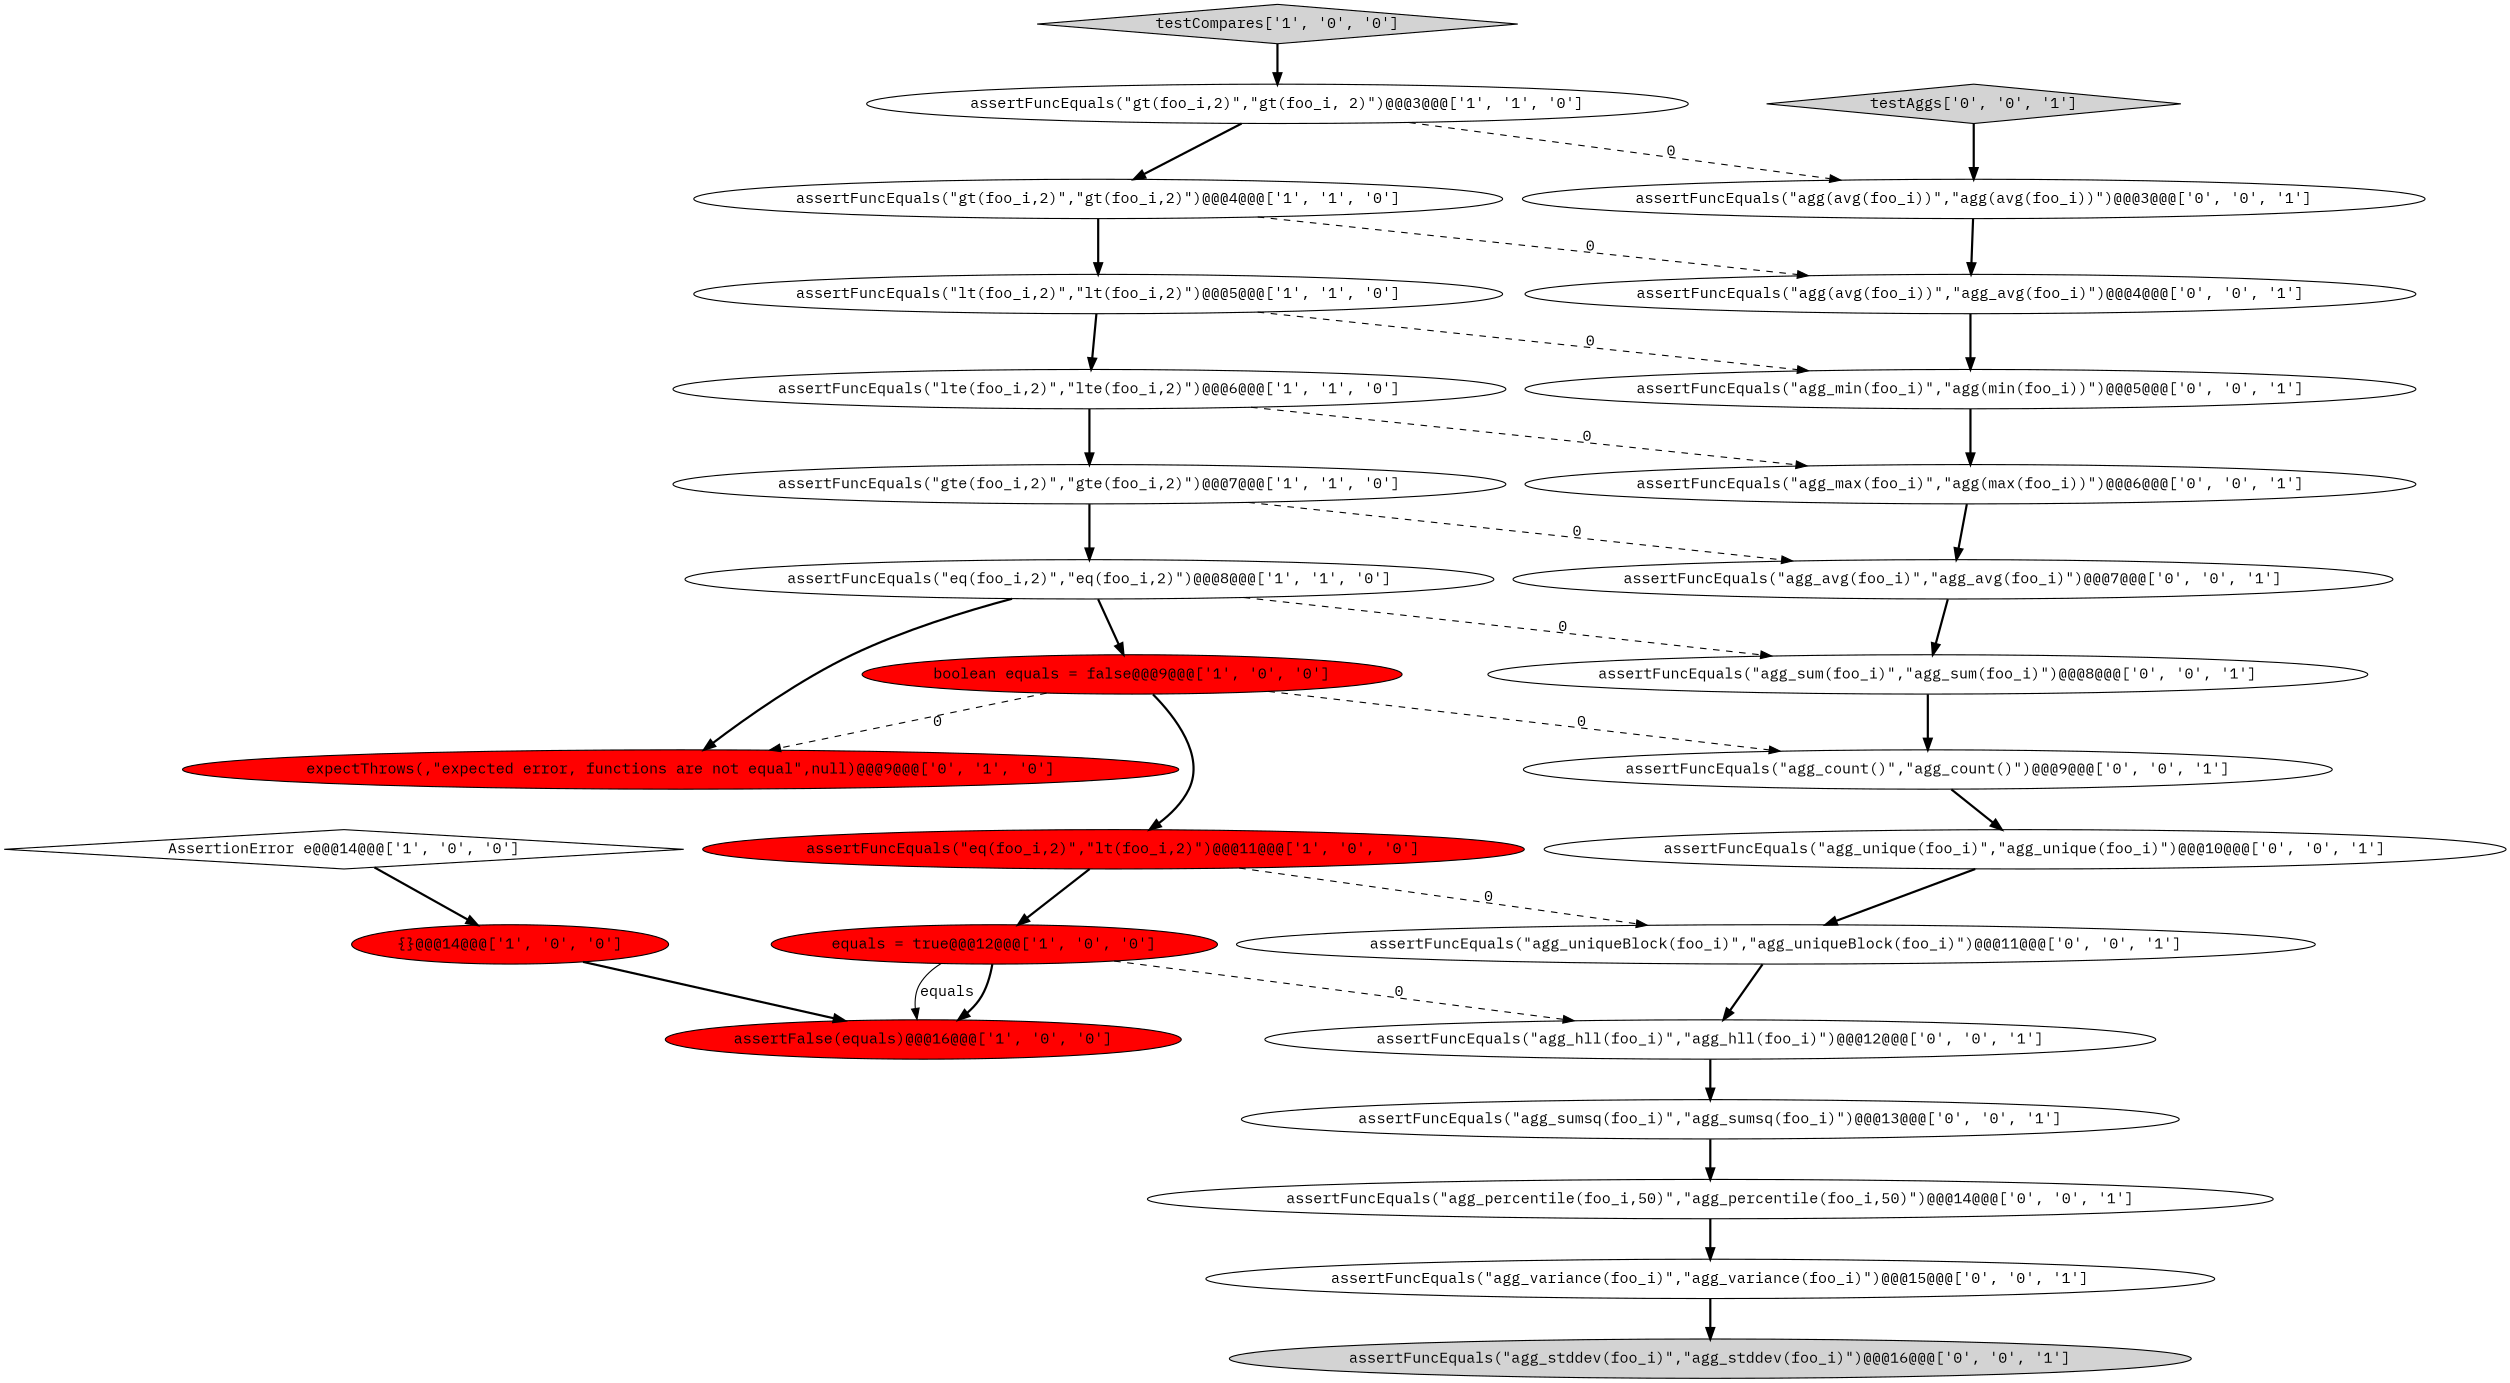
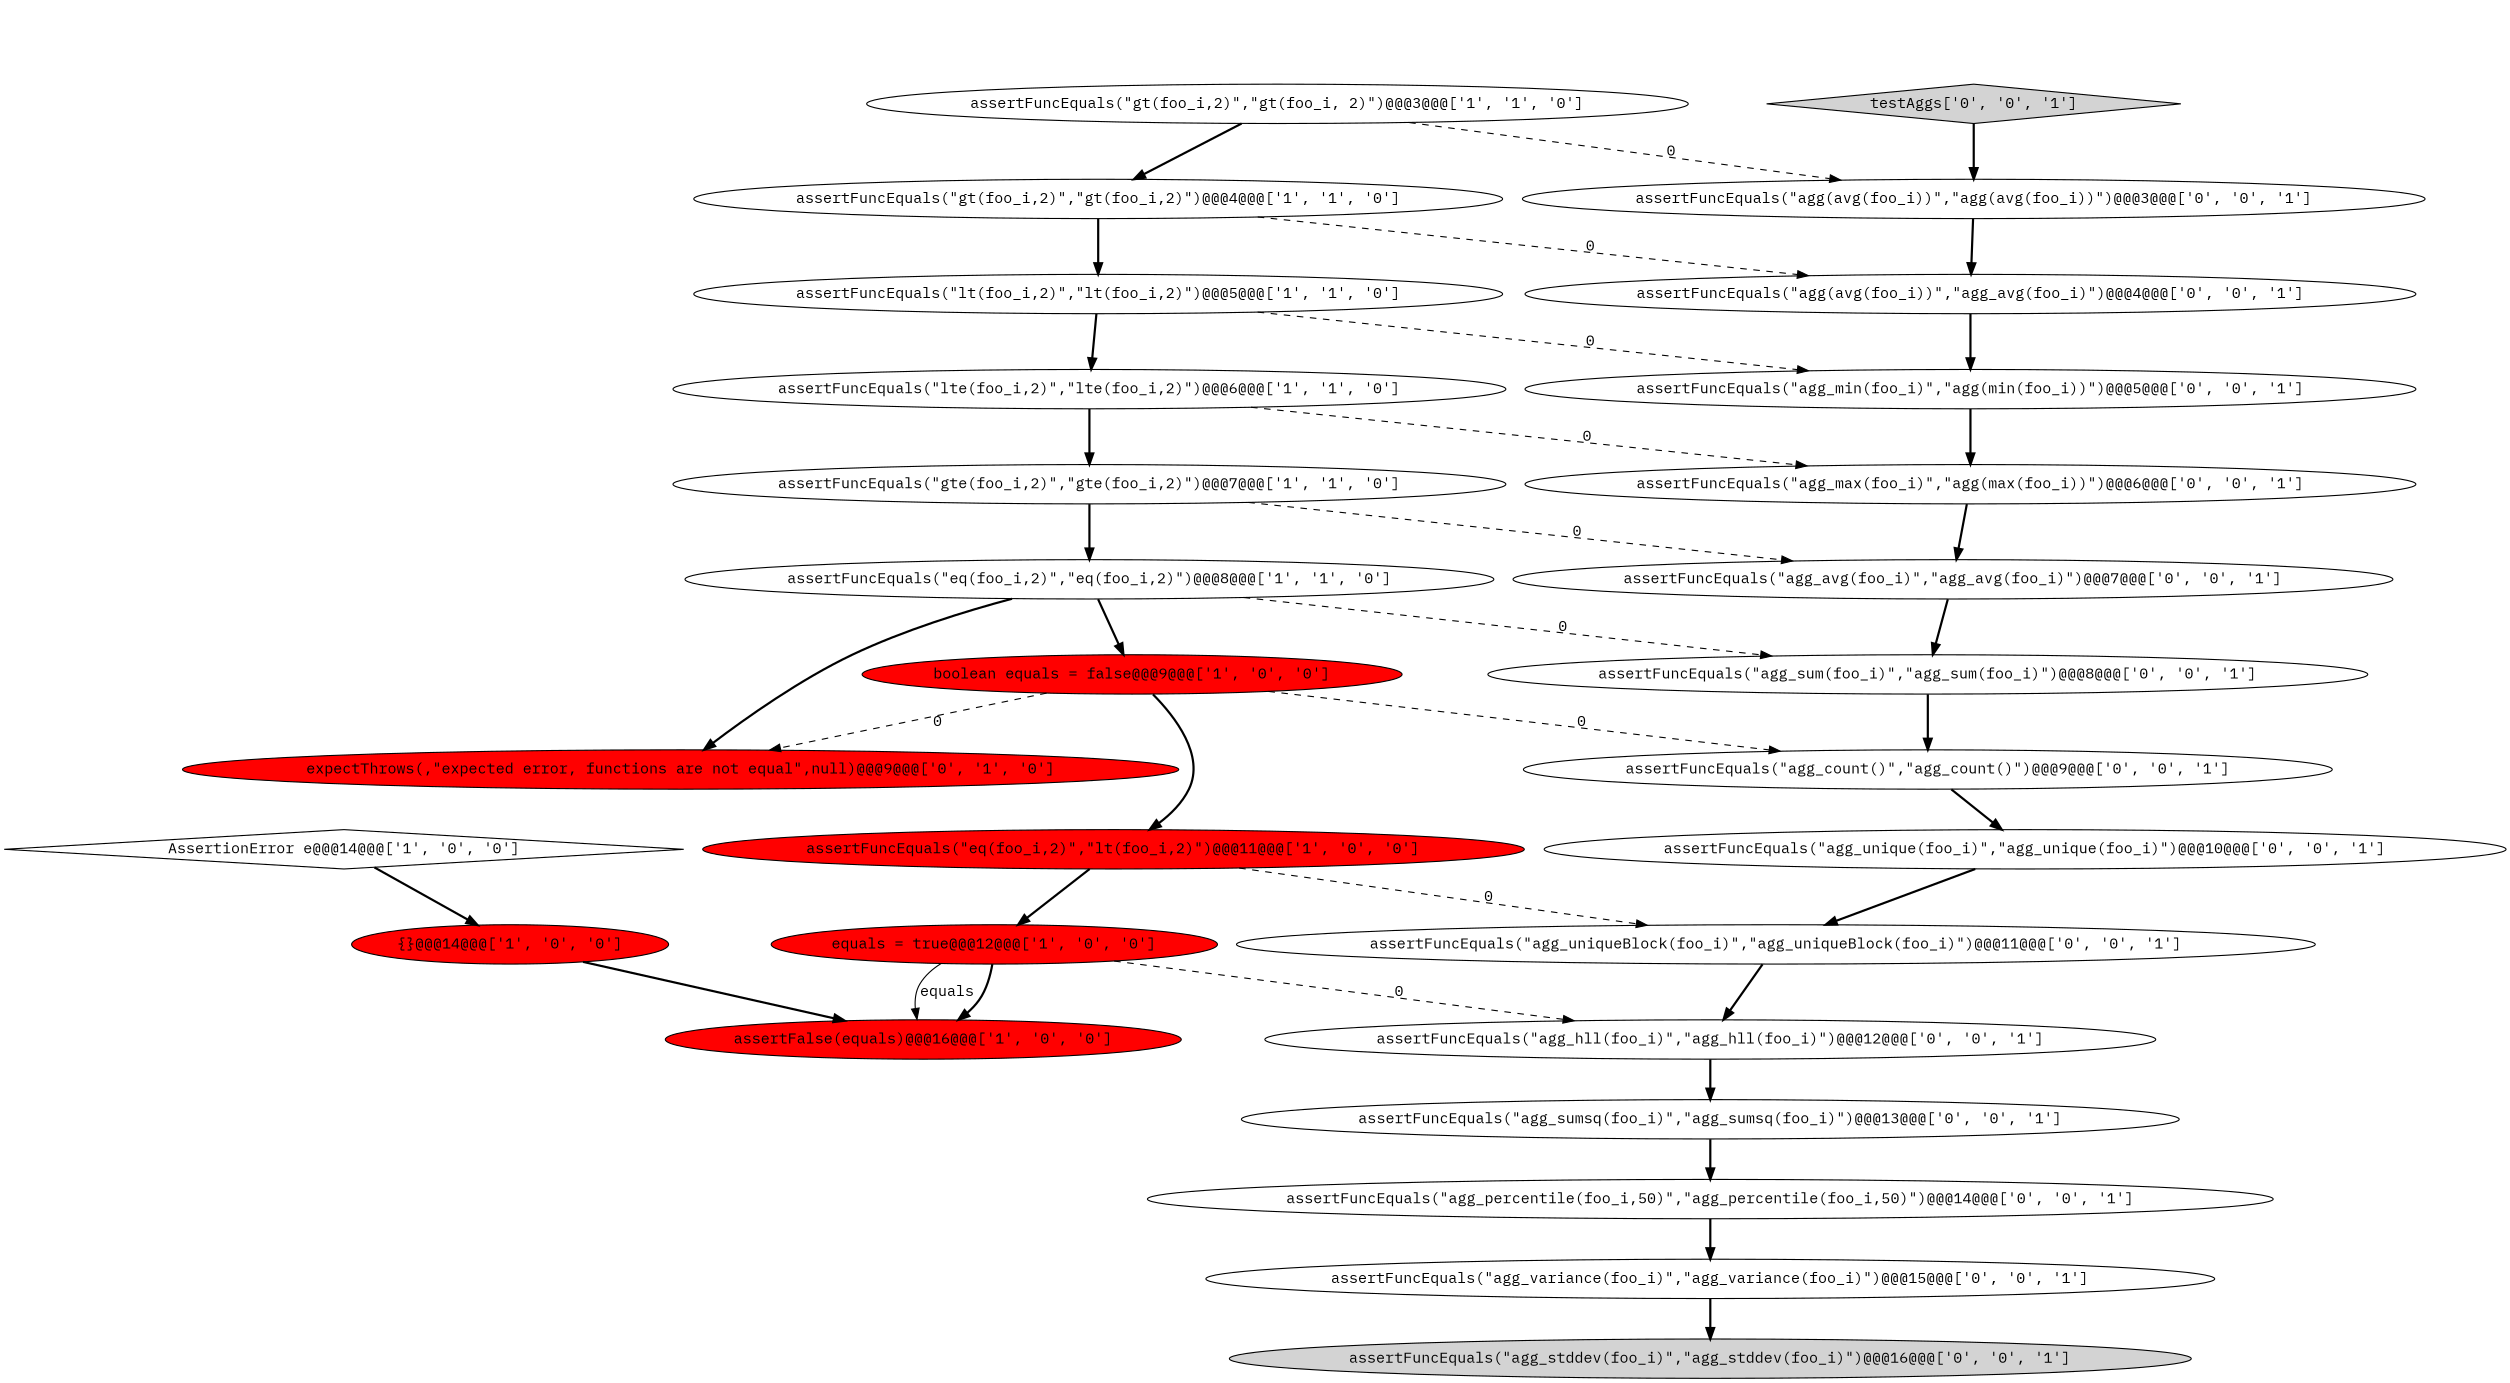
(1277, 24) -> none
